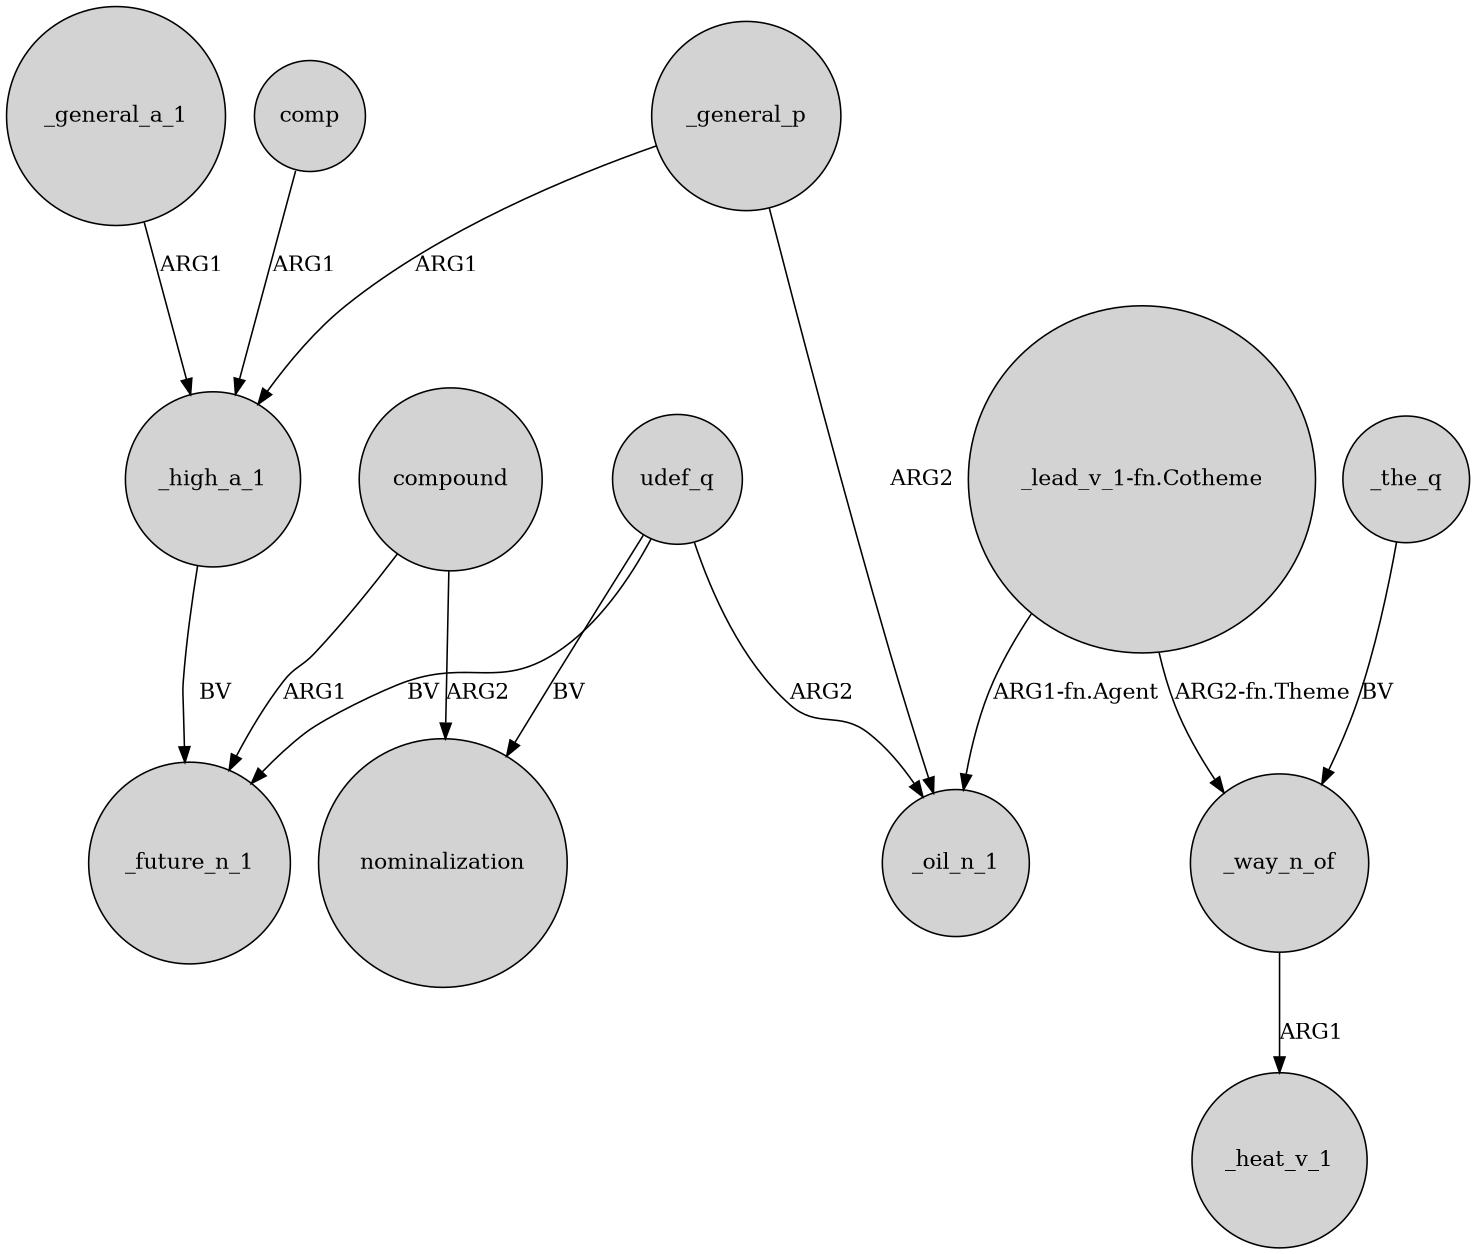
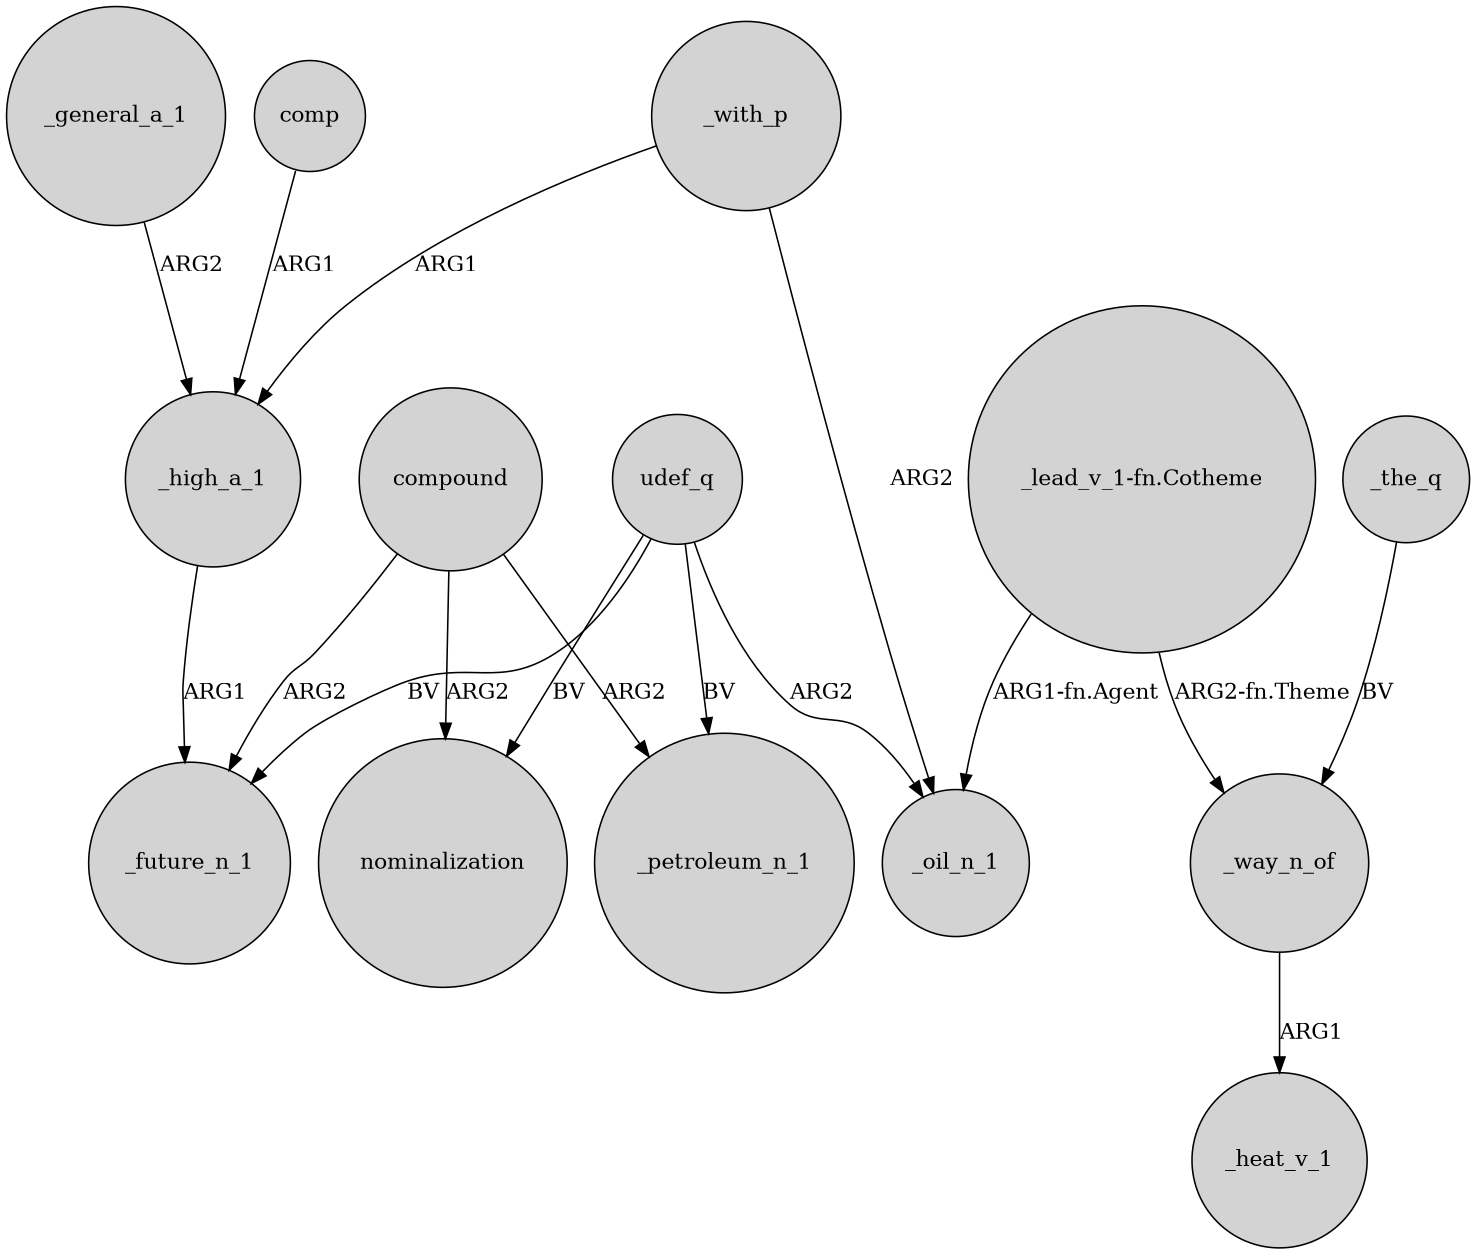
(746, 116) -> (746, 116)
(192, 266) -> (192, 266)
(215, 693) -> (215, 693)
(315, 693) -> (315, 693)
none -> (724, 863)
